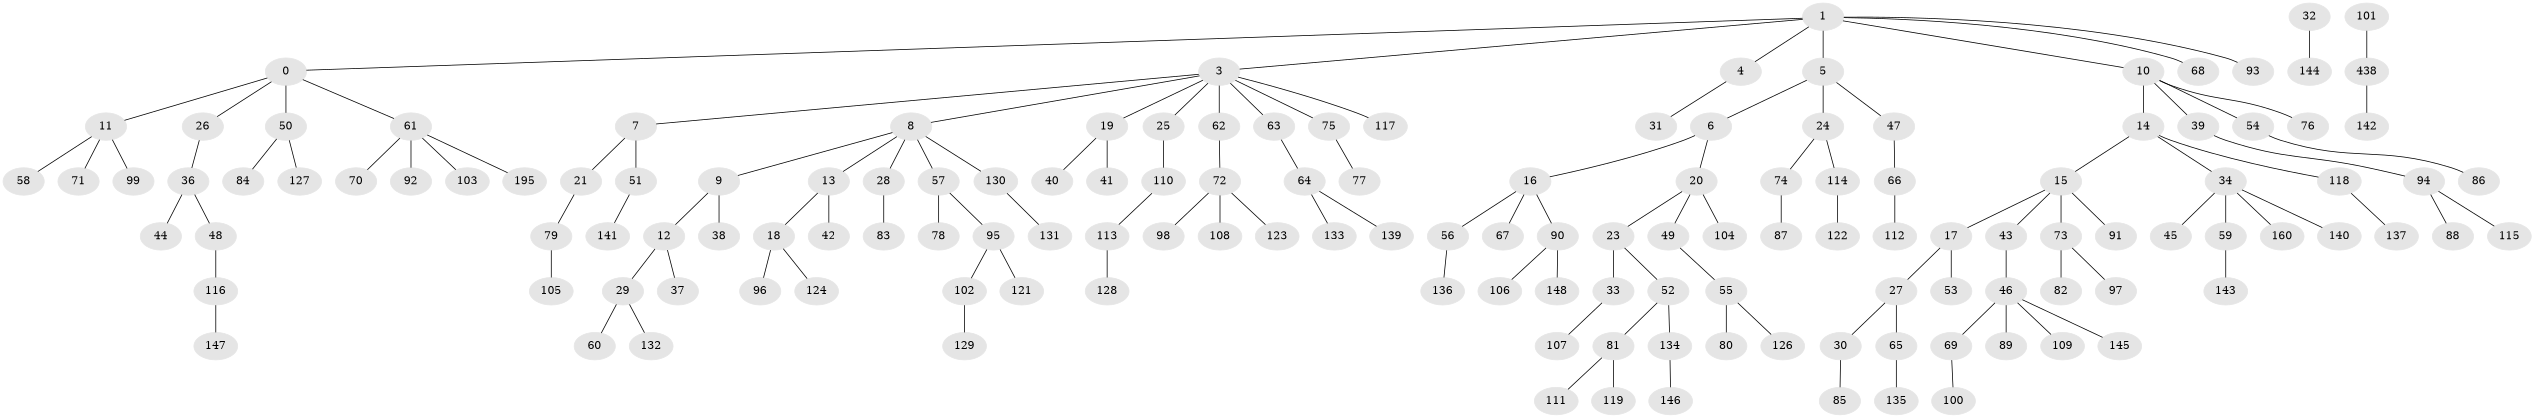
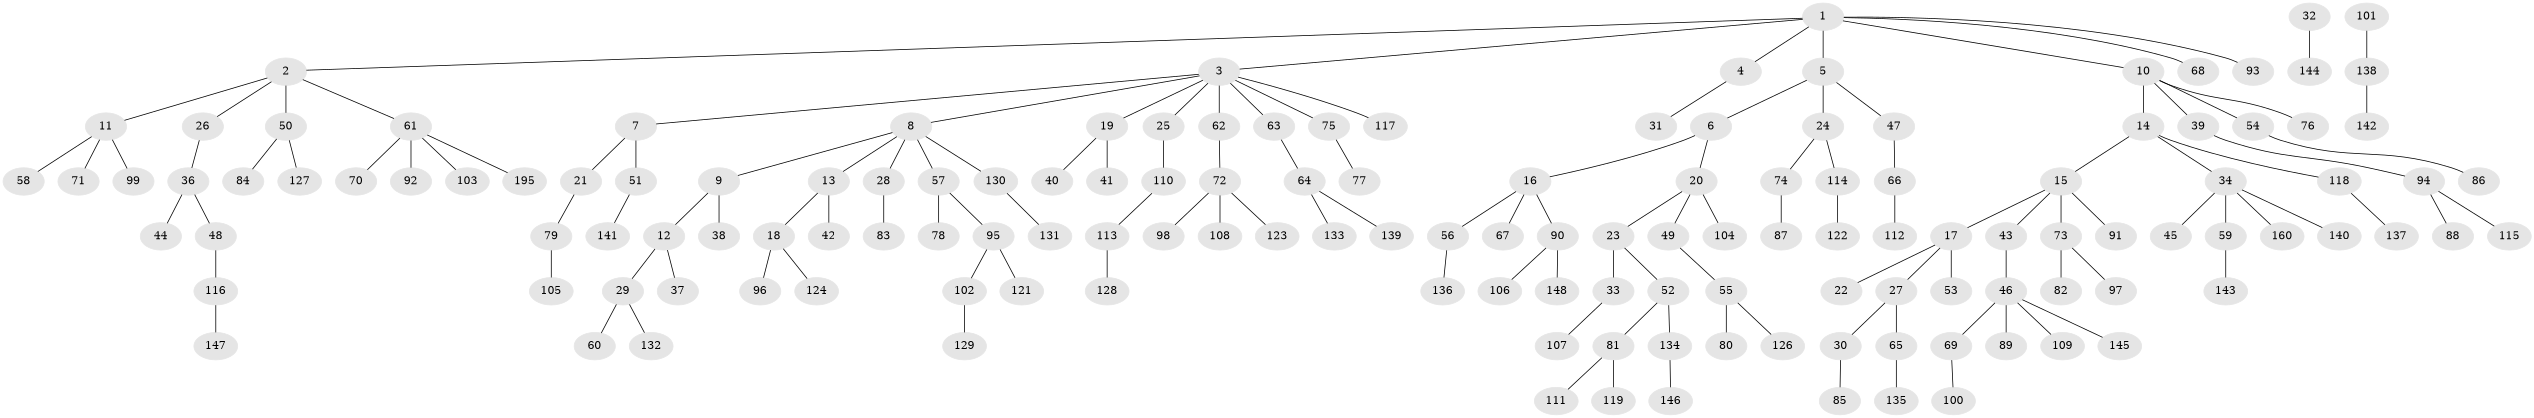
(286, 72) -> (286, 72)
(2367, 72) -> (2367, 72)
none -> (1841, 291)
